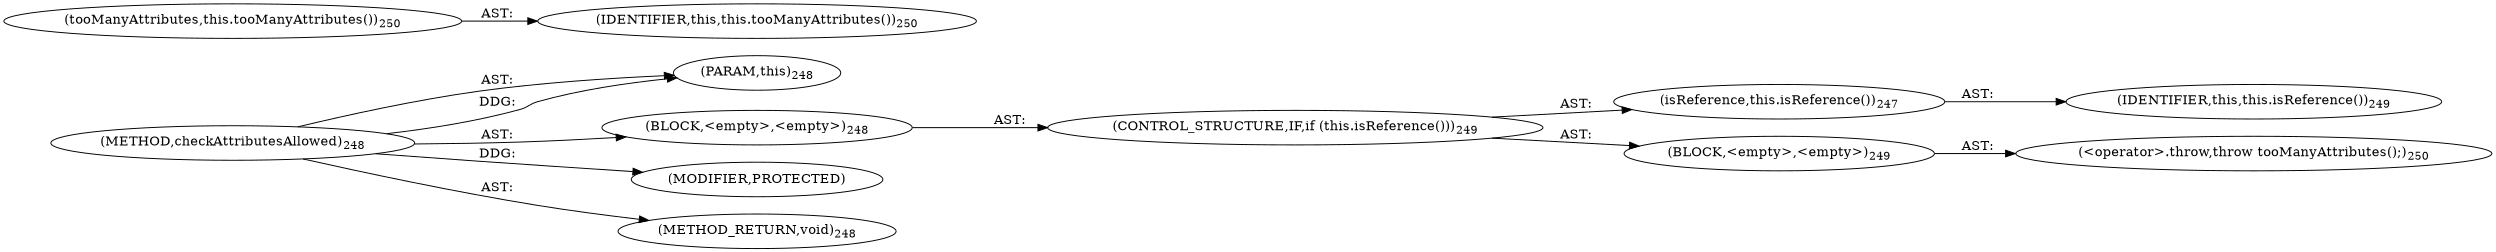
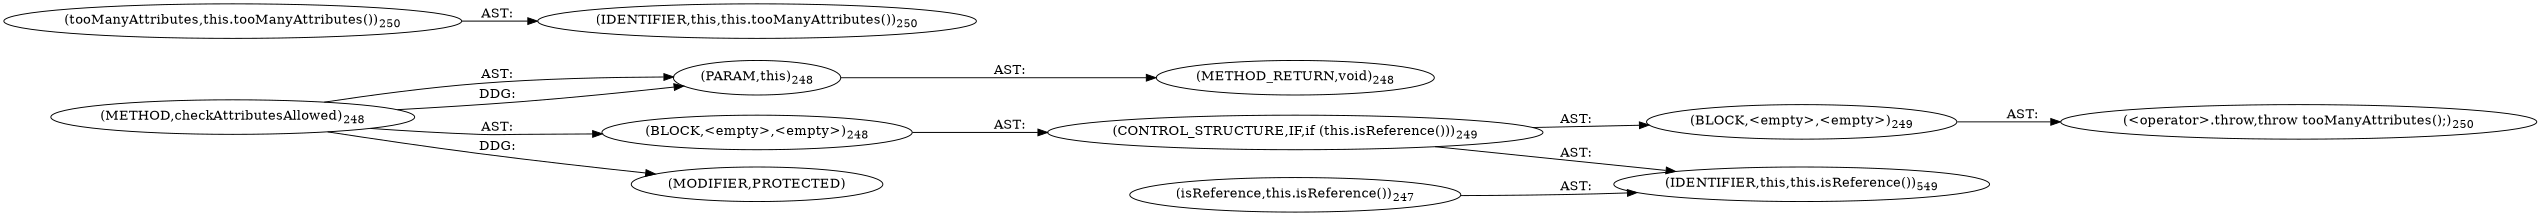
(2380, 100) -> (1927, 183)
(1557, 114) -> (1550, 159)
(470, 194) -> (994, 78)
